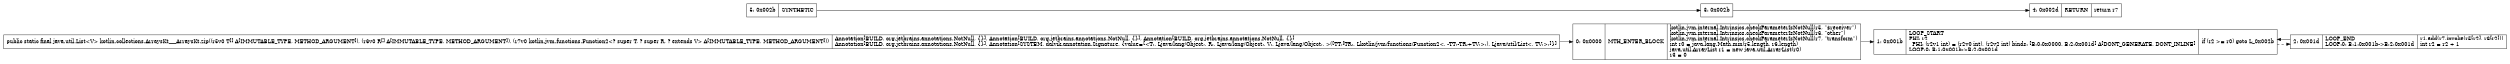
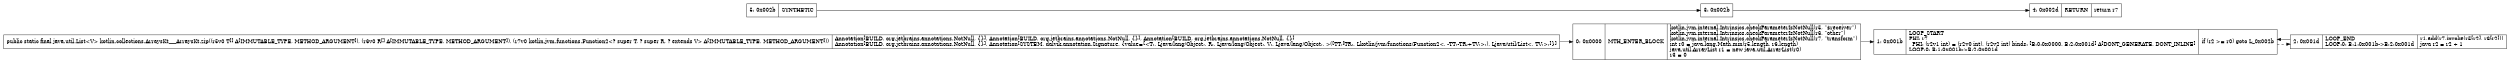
(1919, 39) -> (1919, 39)
(2440, 44) -> (2442, 44)
